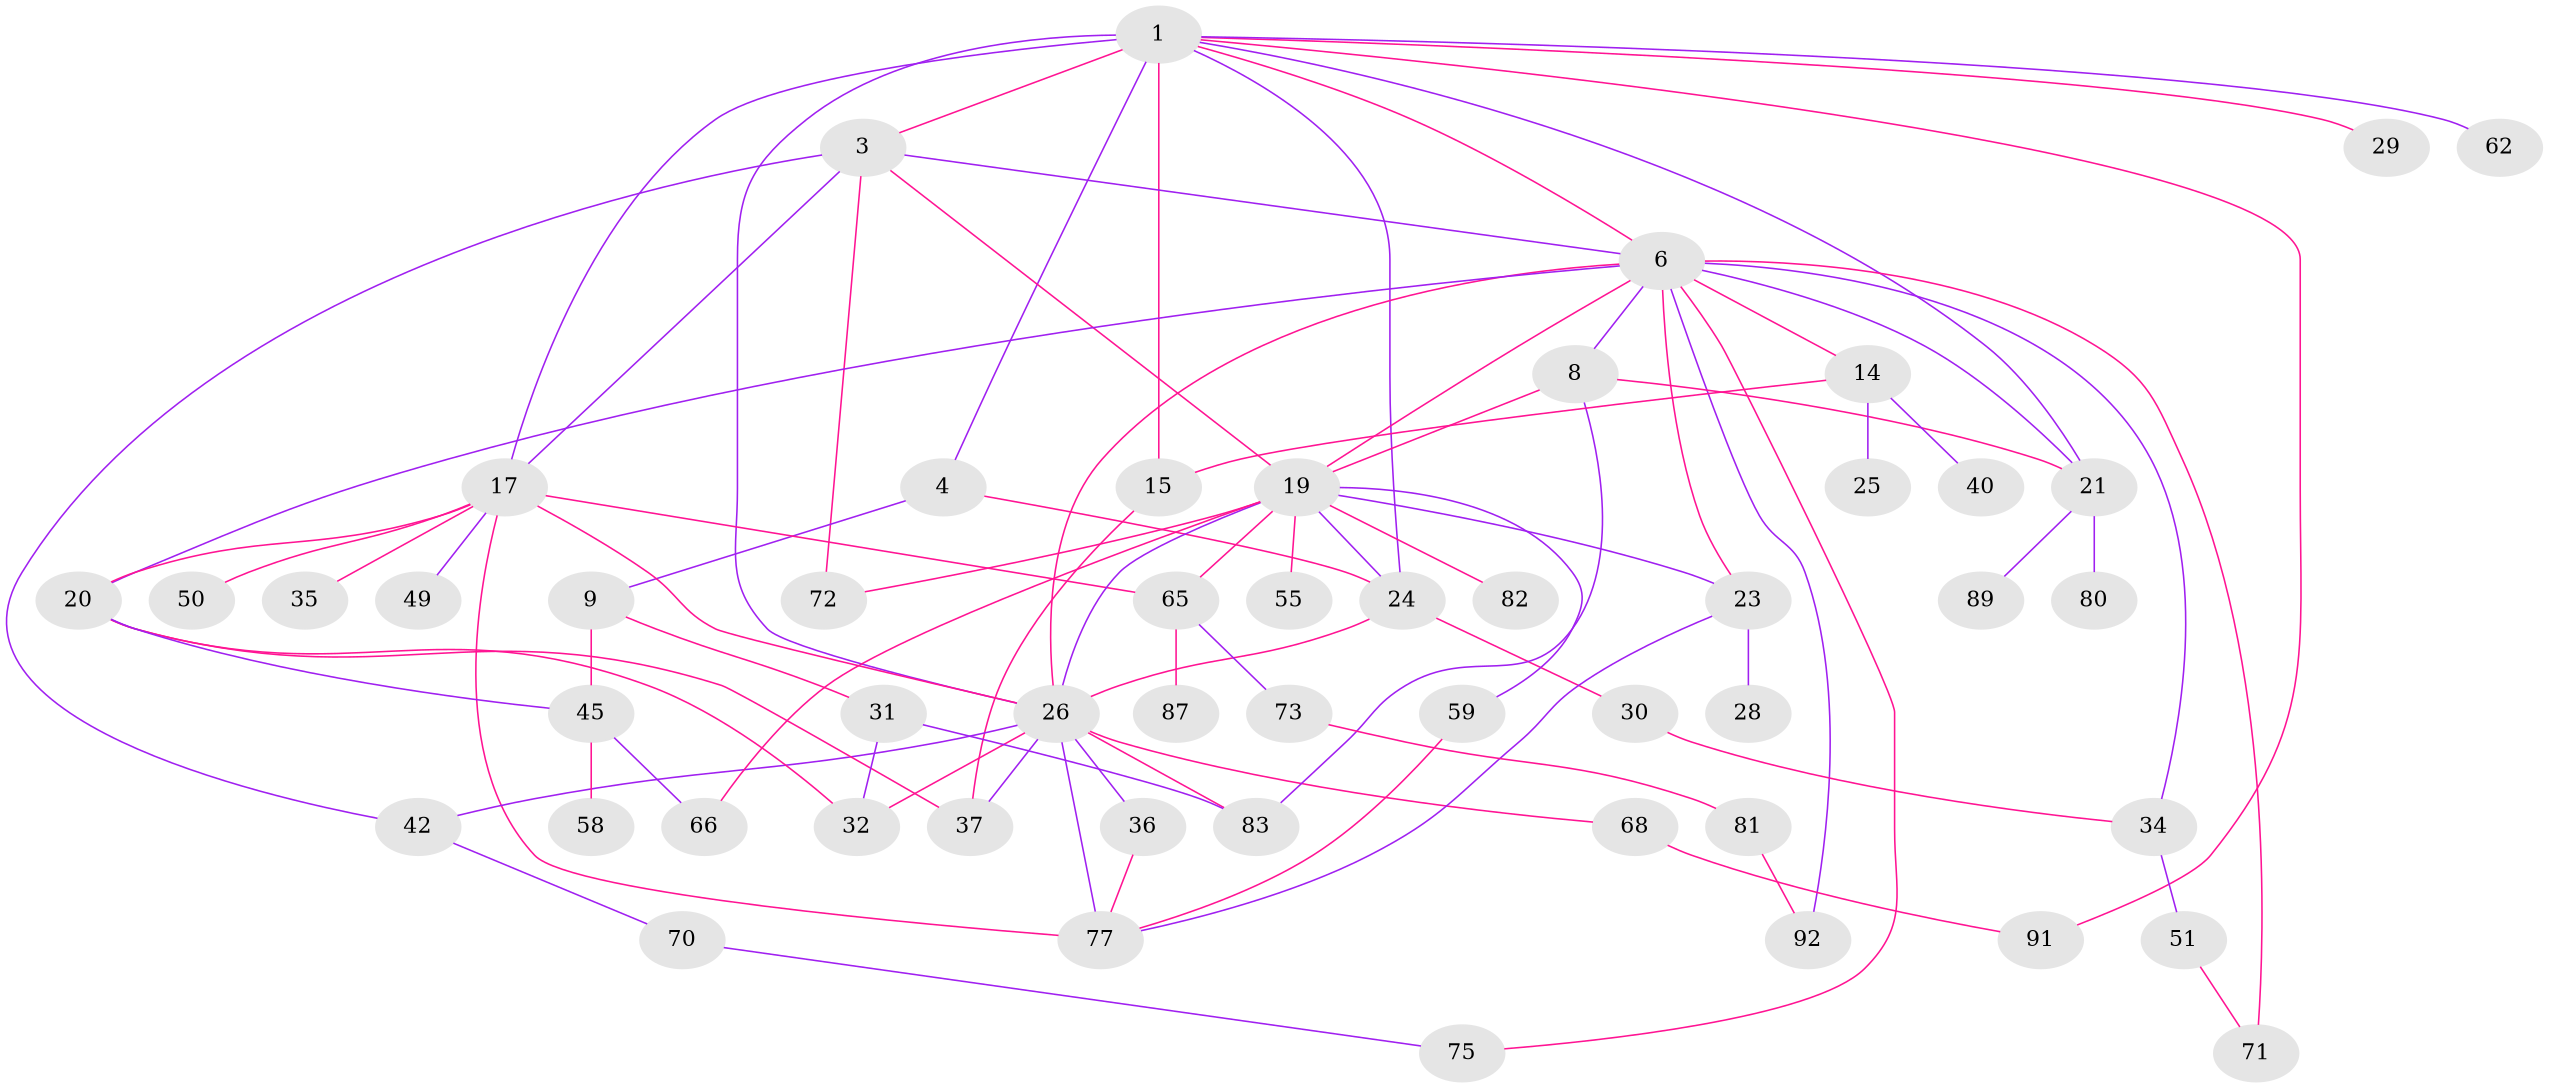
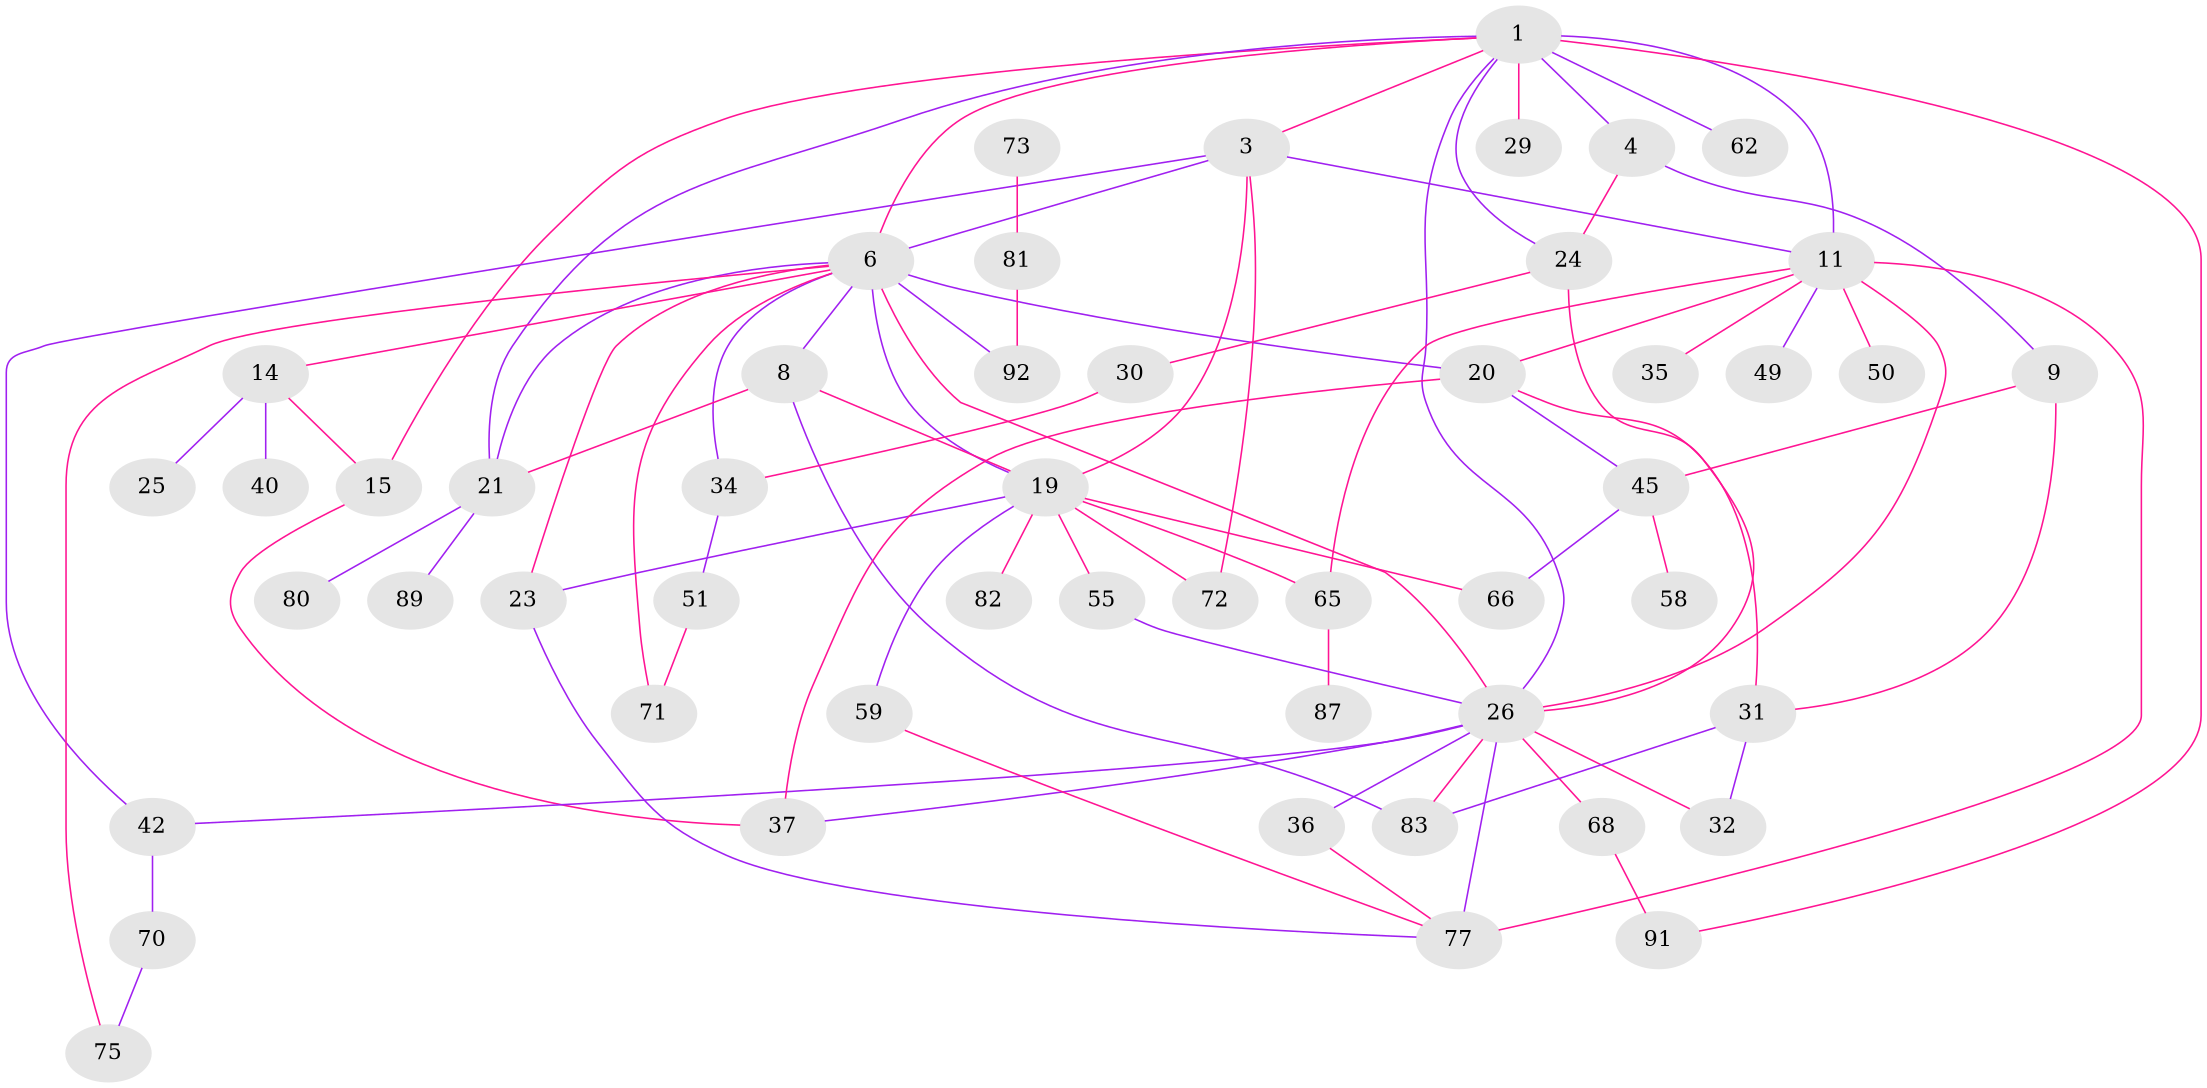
(1477, 371) -> (910, 404)
(505, 487) -> (1832, 261)
(1350, 544) -> none
(1131, 563) -> (1297, 664)
(1224, 649) -> none
(602, 672) -> (1714, 474)
(1748, 714) -> none
